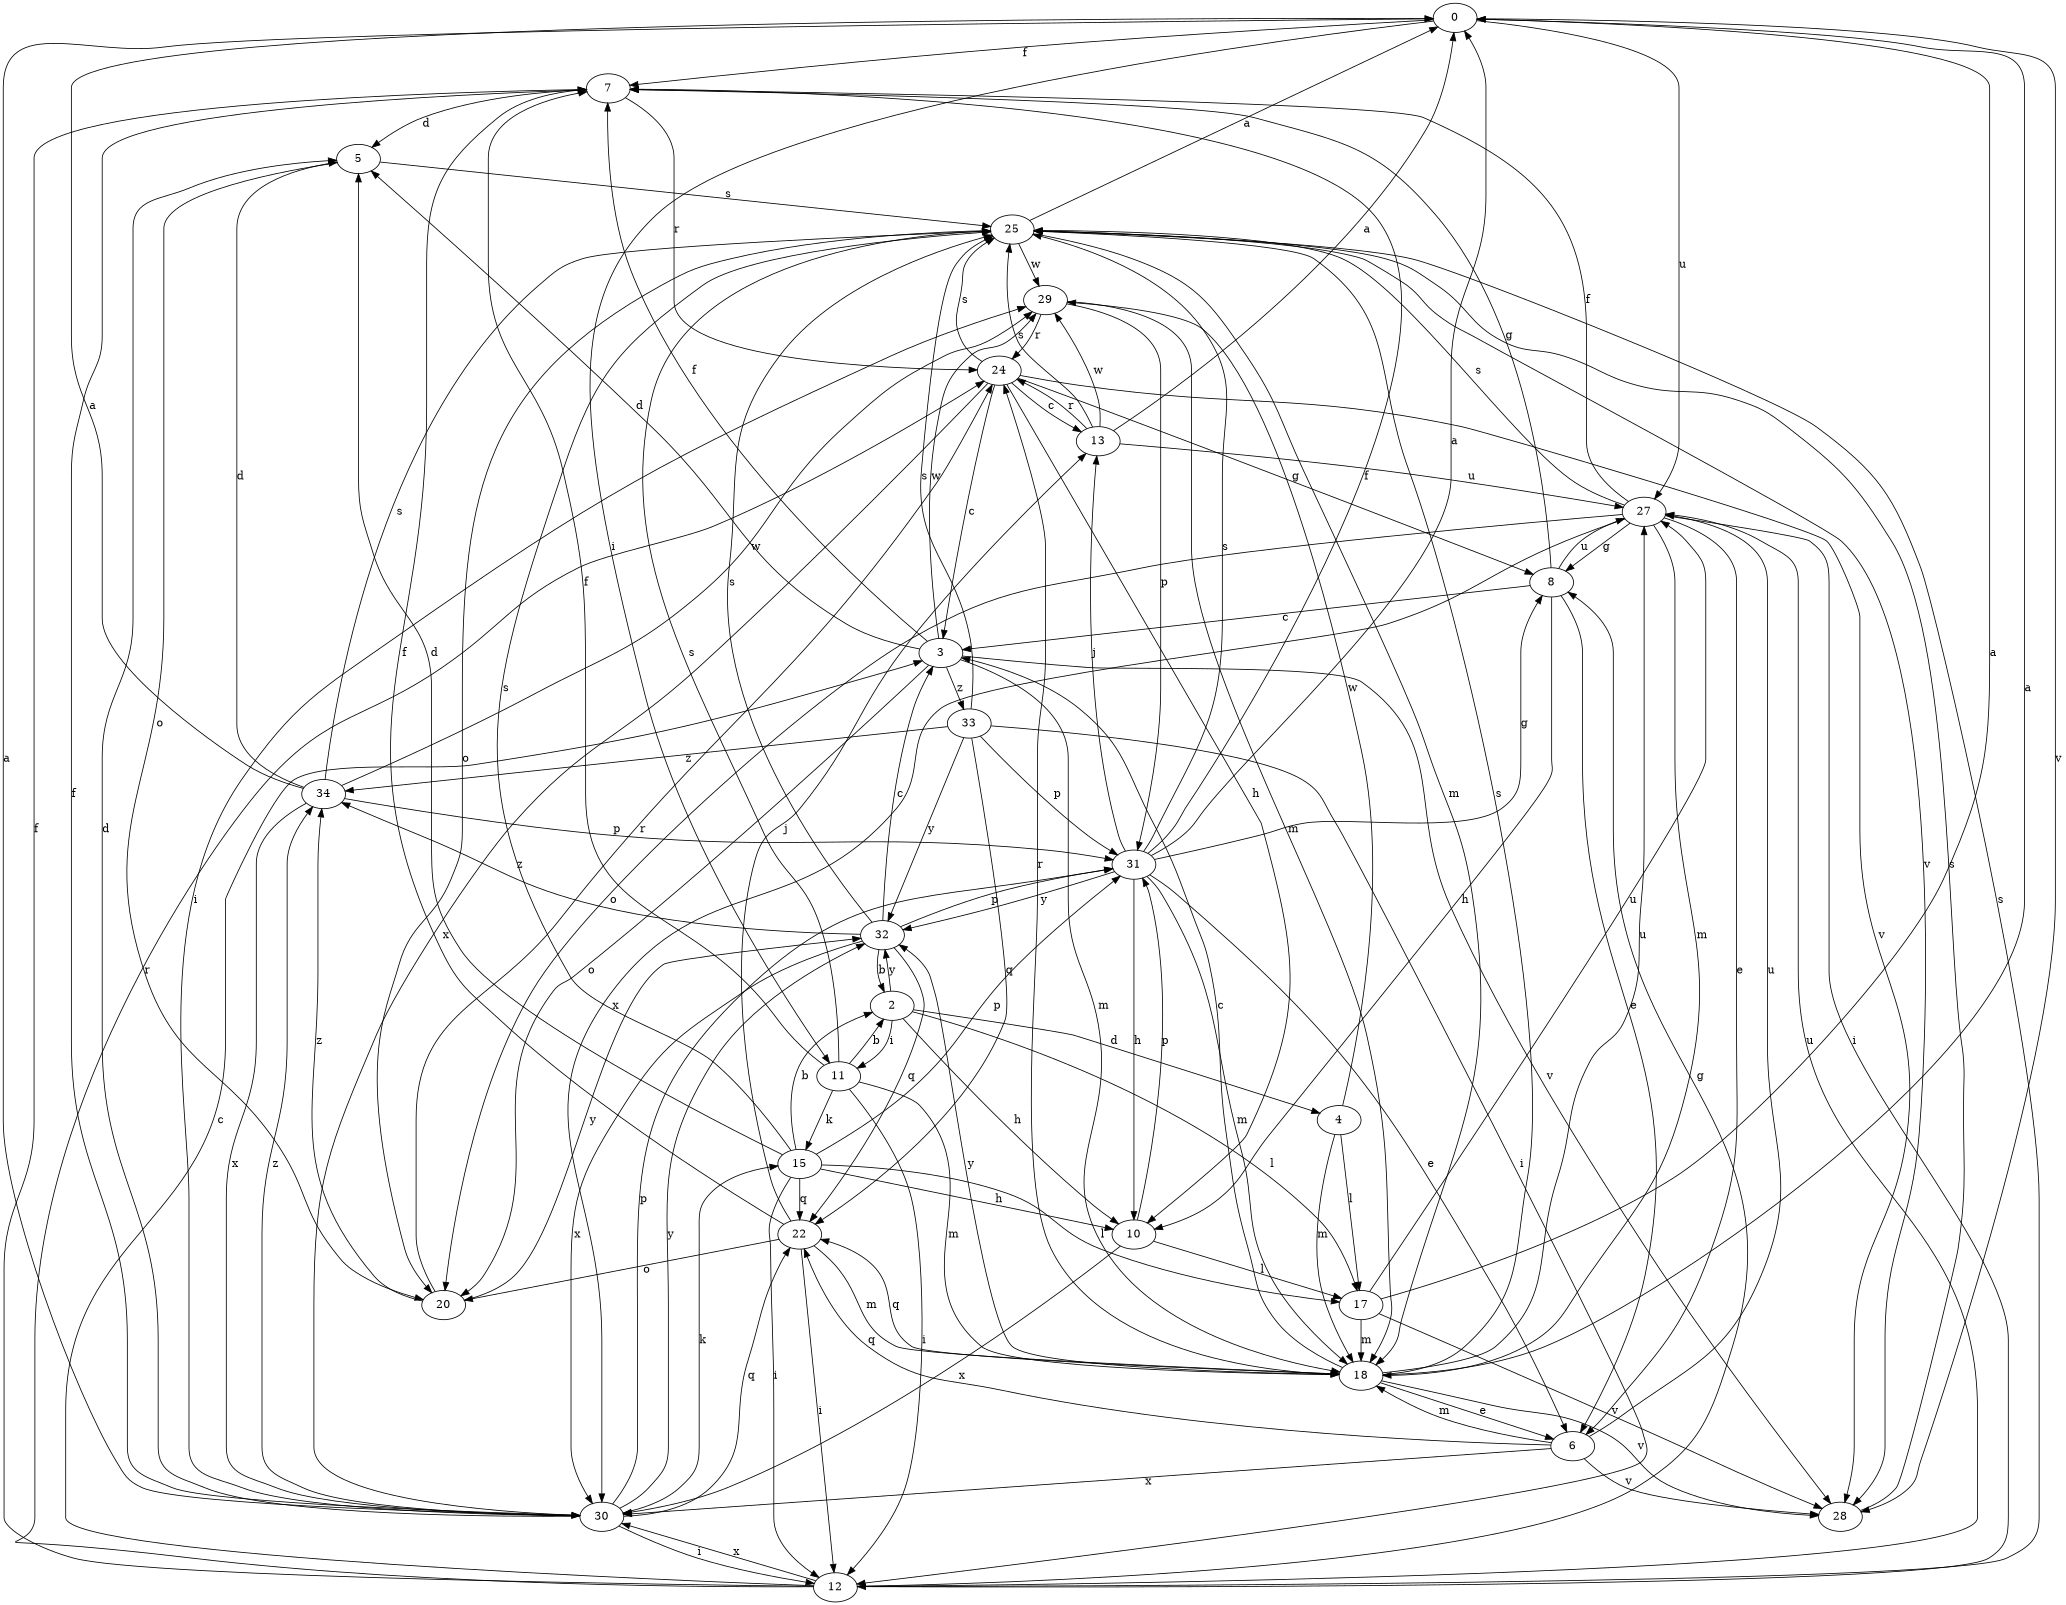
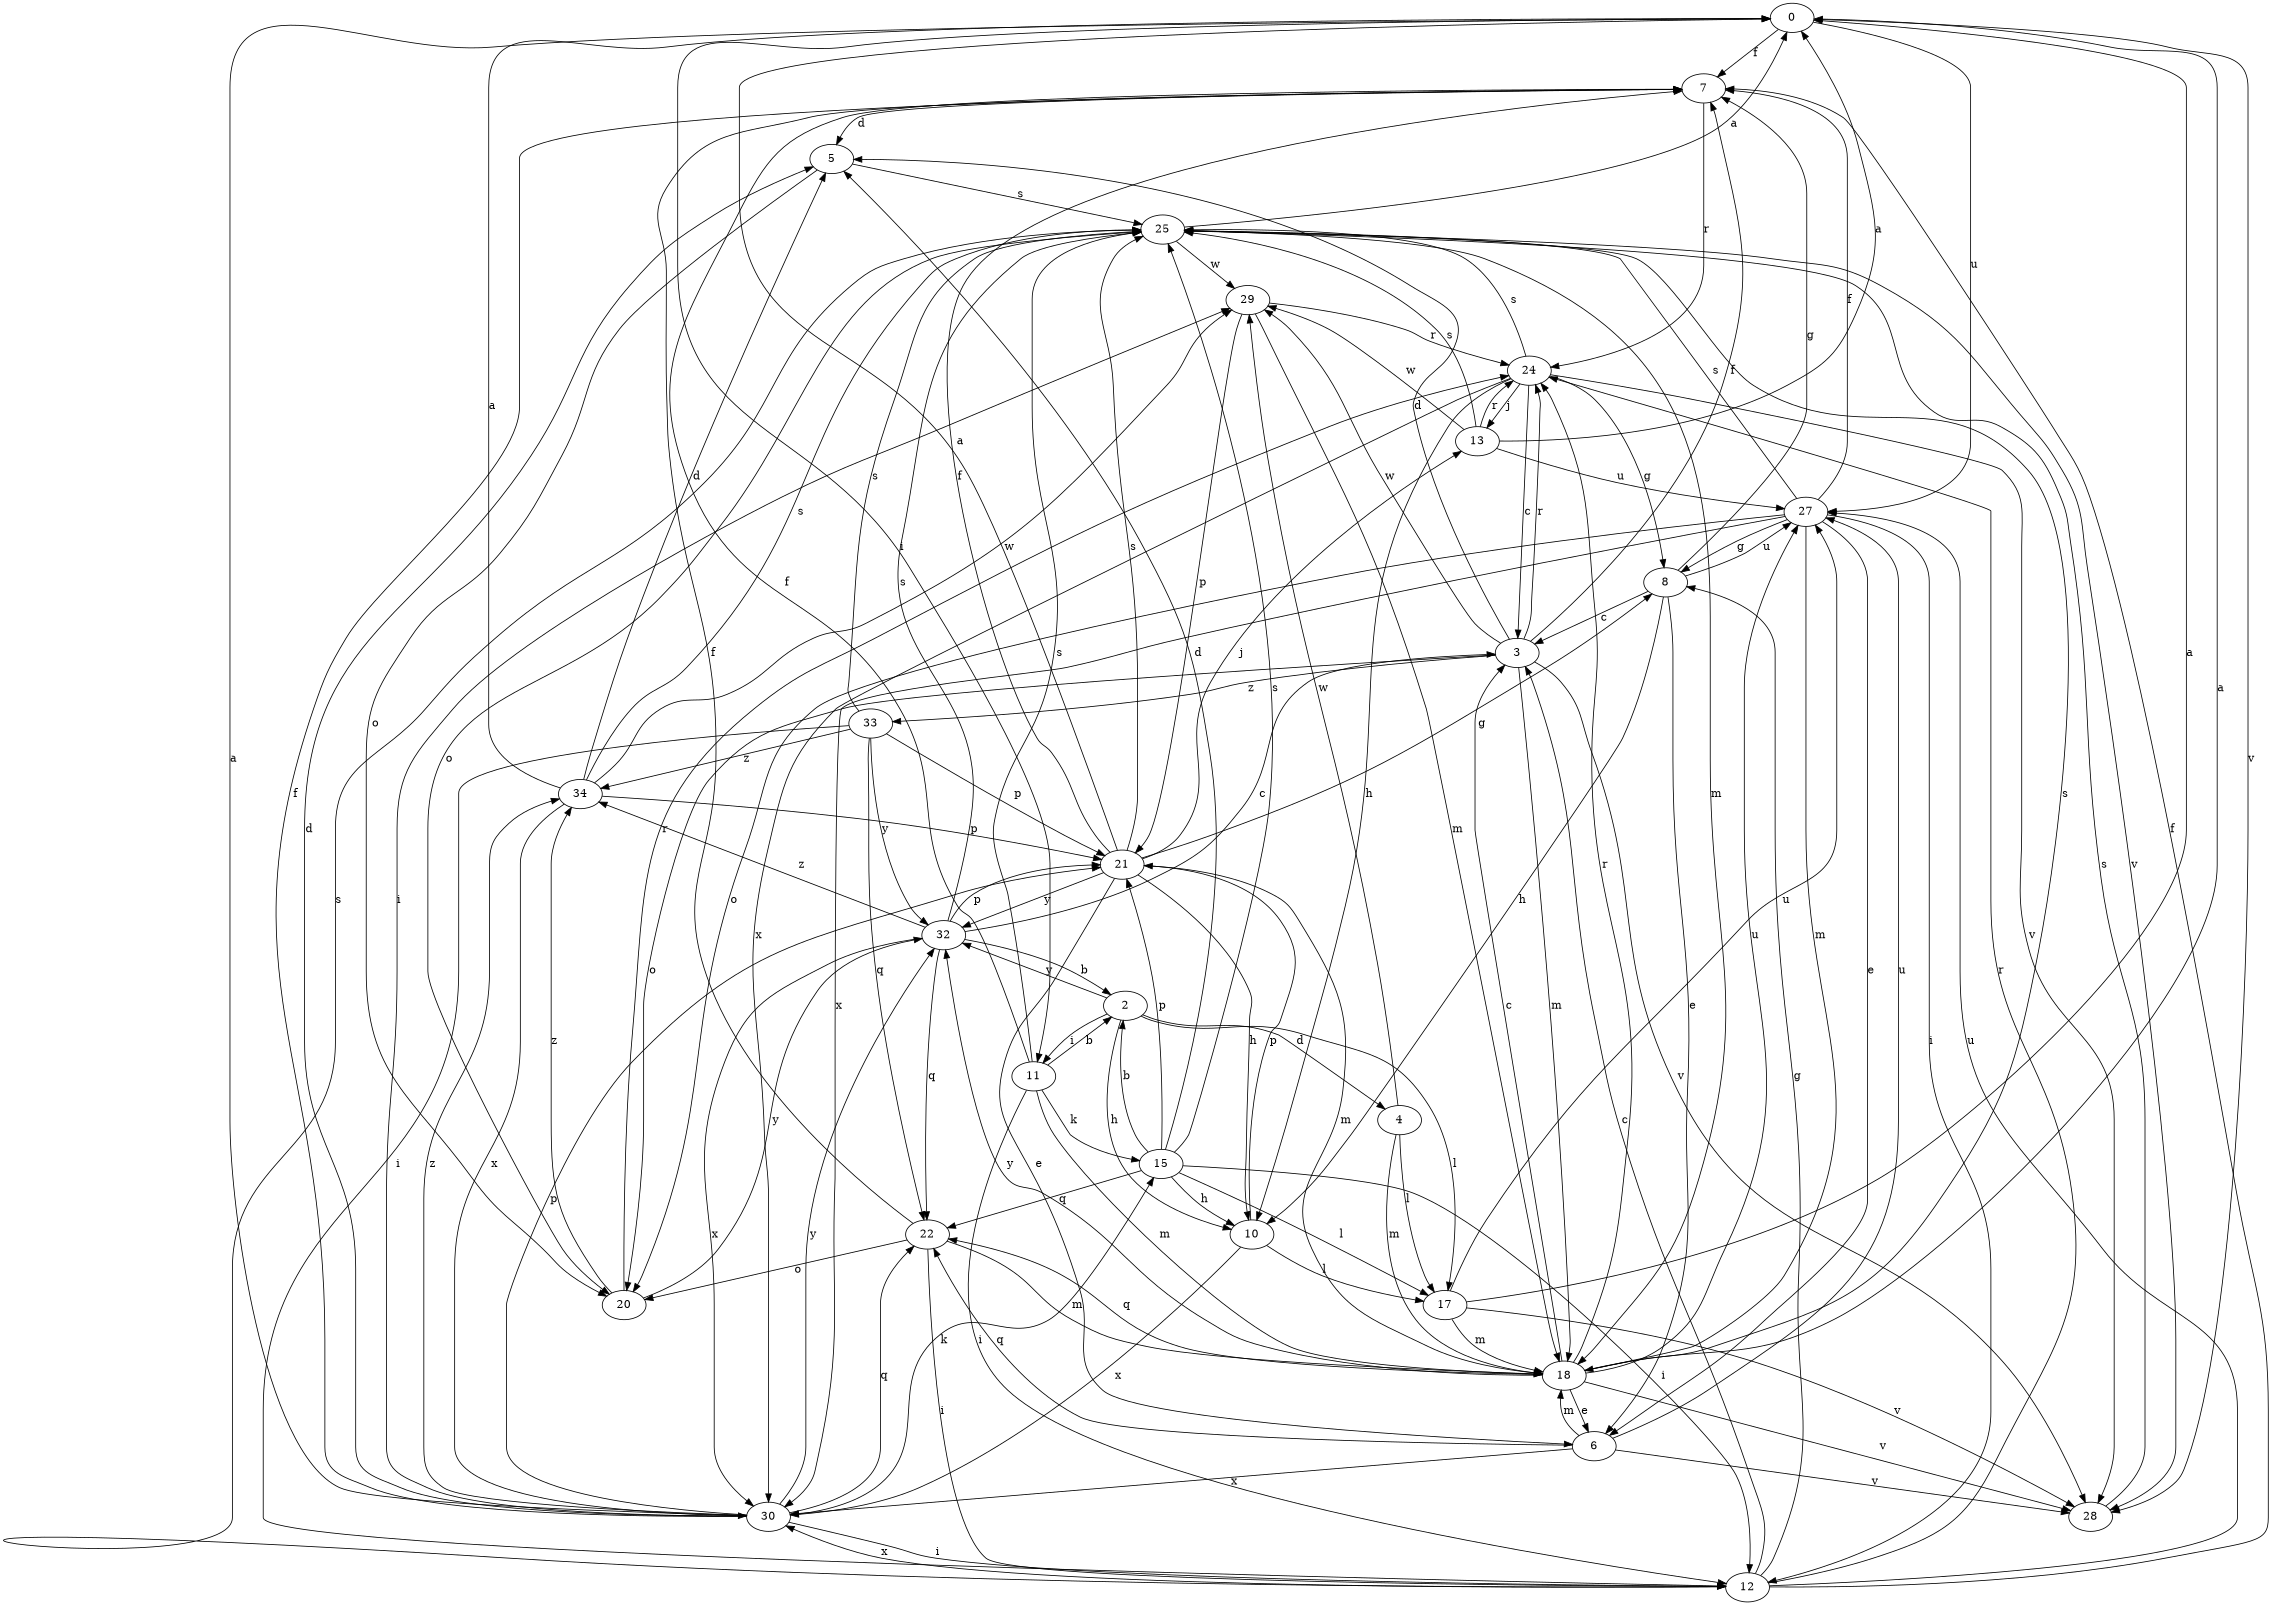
(1051, 406) -> (1509, 406)
none -> (1536, 516)
(803, 804) -> none
(1134, 865) -> (1122, 865)
